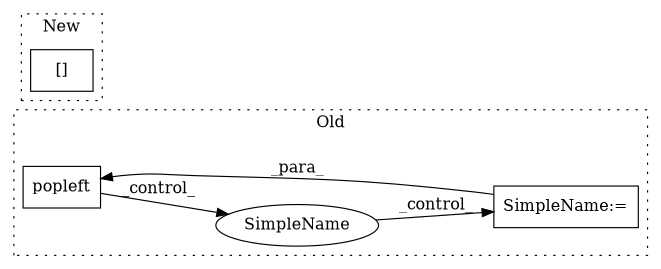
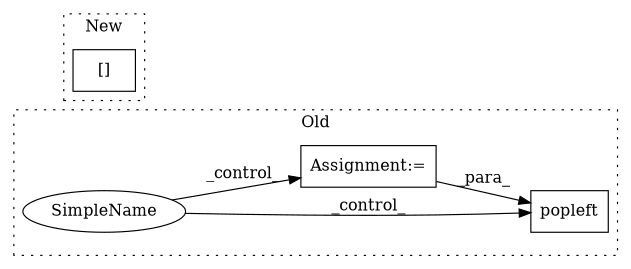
(159, 203) -> (352, 215)
(566, 207) -> (368, 166)
